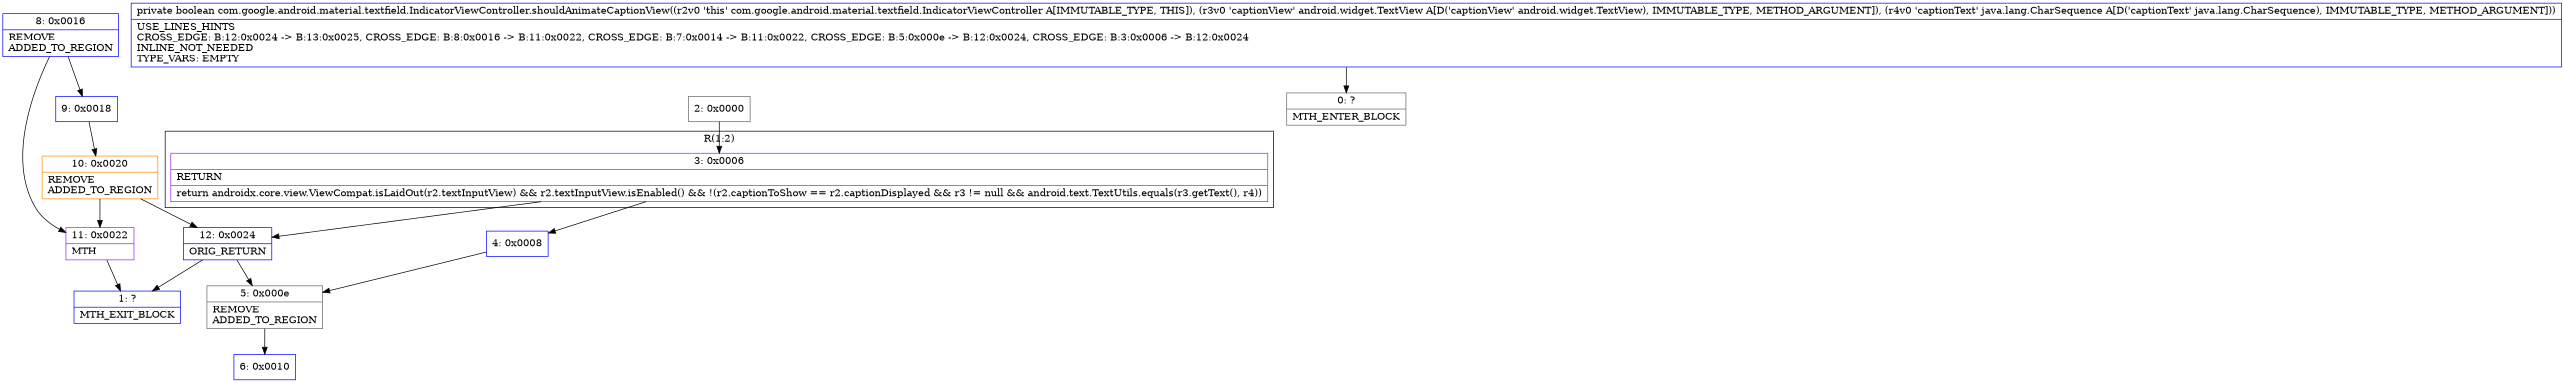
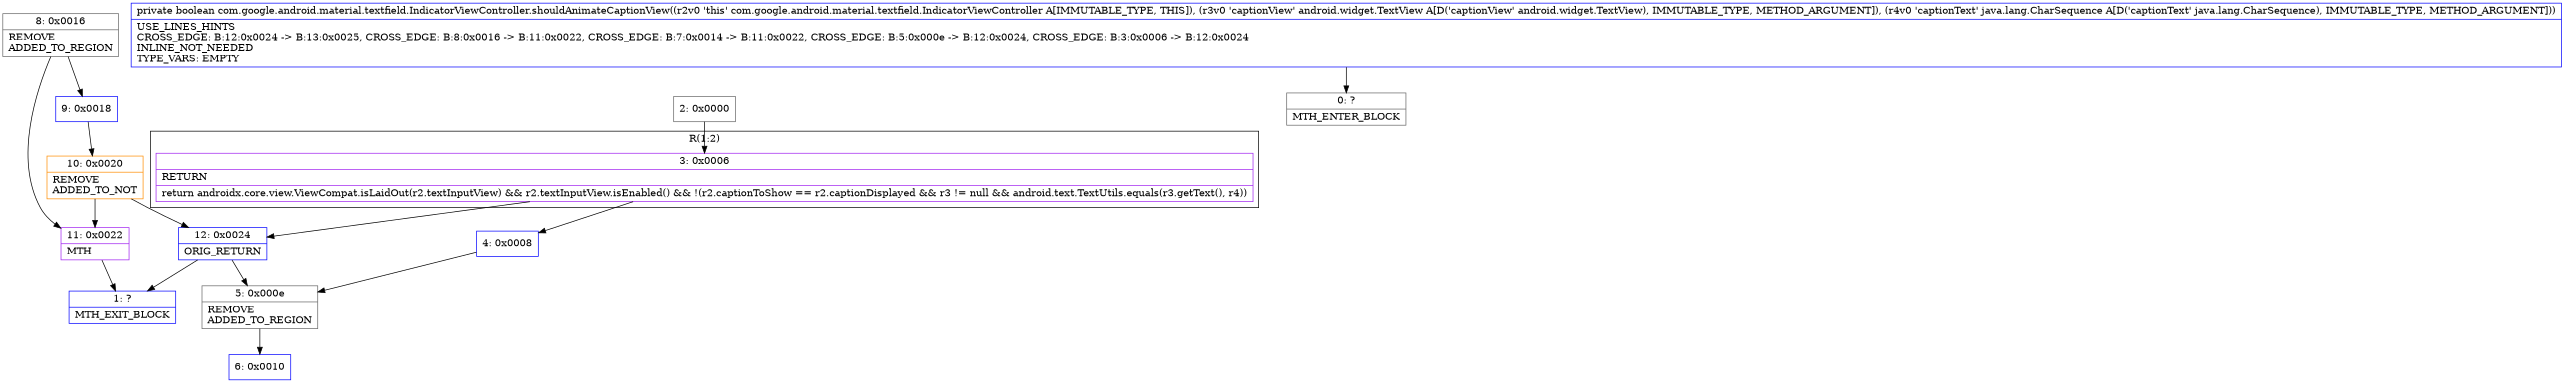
(61, 35) -> (61, 35)
(100, 190) -> (95, 190)
